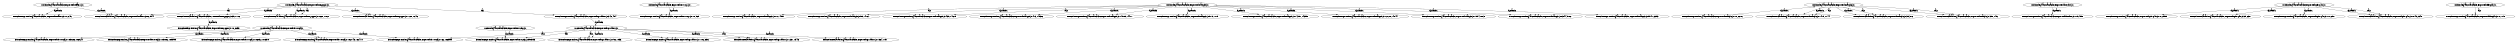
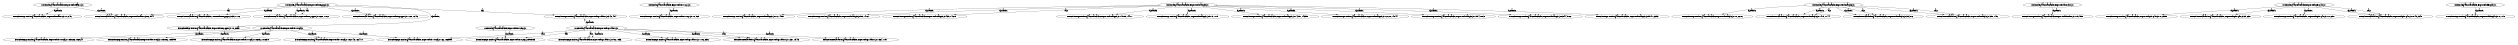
(929, 11) -> (929, 11)
(1773, 11) -> (1764, 8)
(2479, 11) -> (2479, 11)
(1012, 17) -> none
(594, 21) -> (586, 24)
(209, 22) -> (384, 24)
